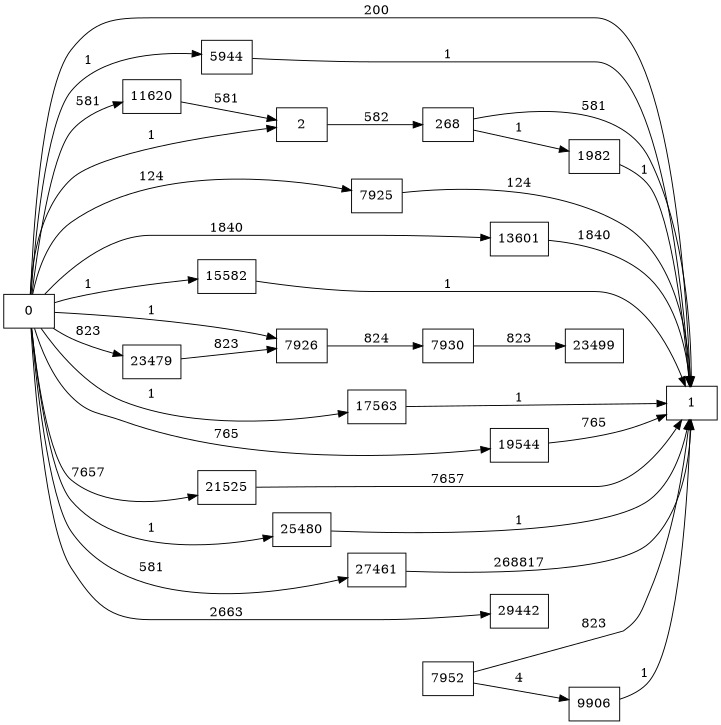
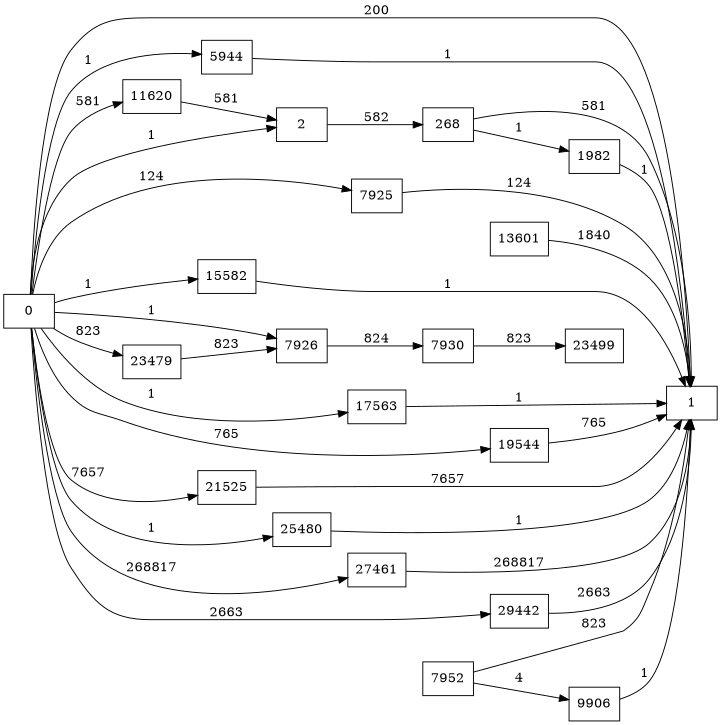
(254, 235) -> none
(152, 568) -> (152, 568)
none -> (647, 581)
